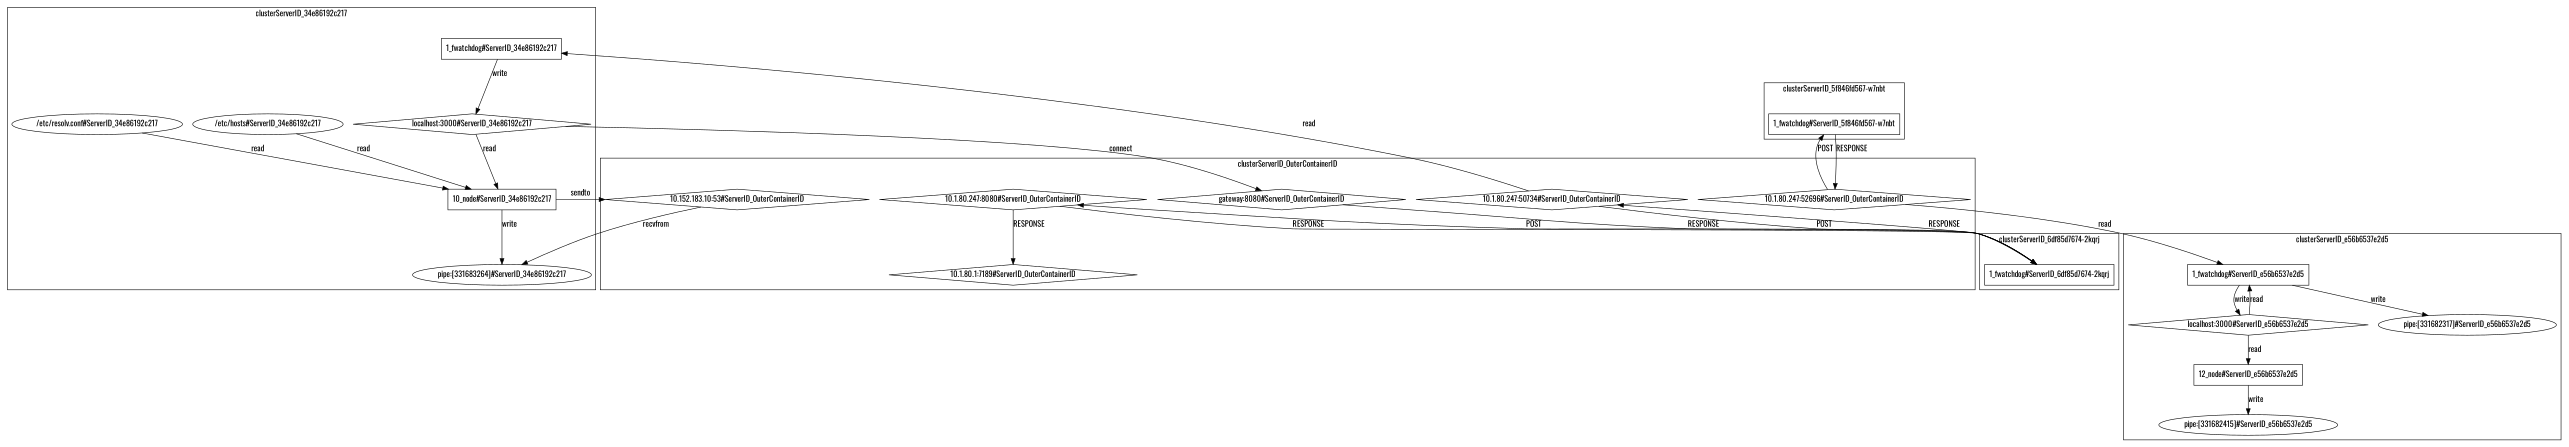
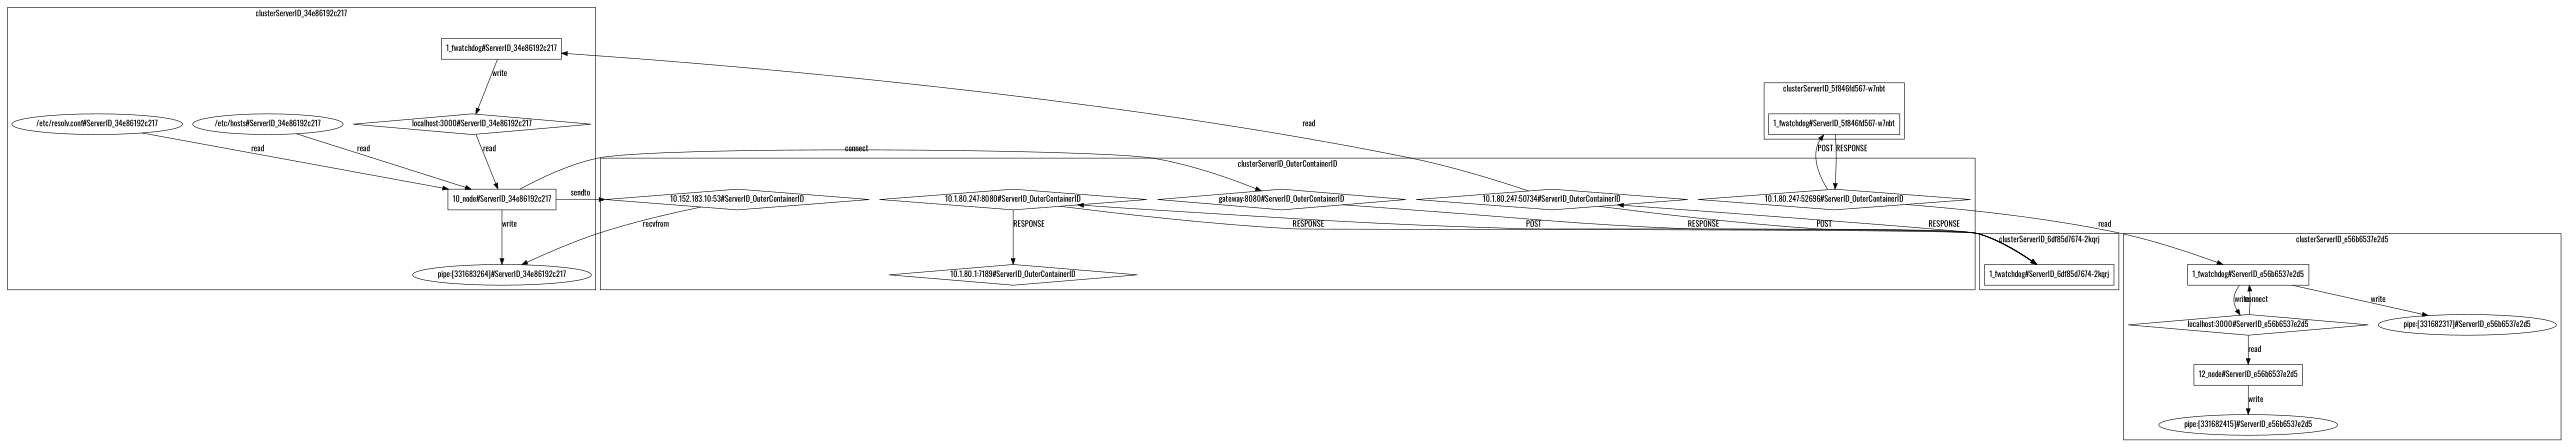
(914, 138) -> (887, 150)
(2257, 300) -> (2257, 300)
